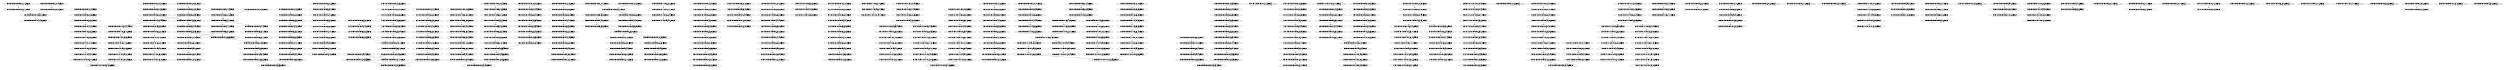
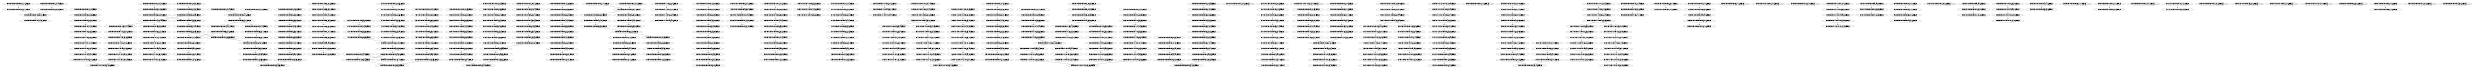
none -> (1084, 4)
